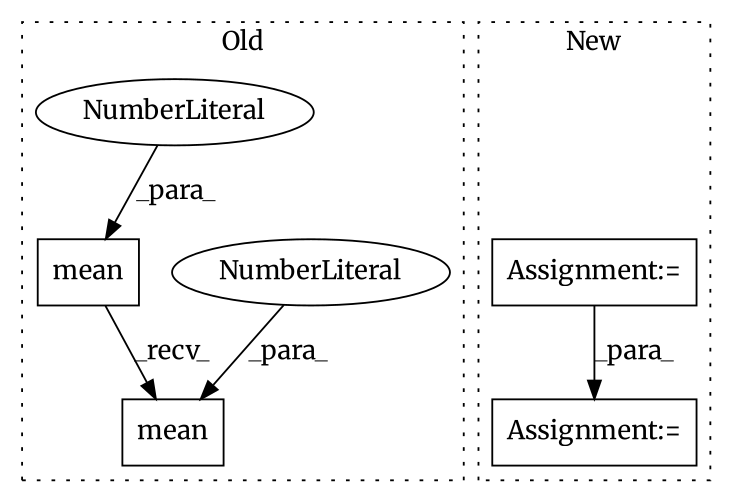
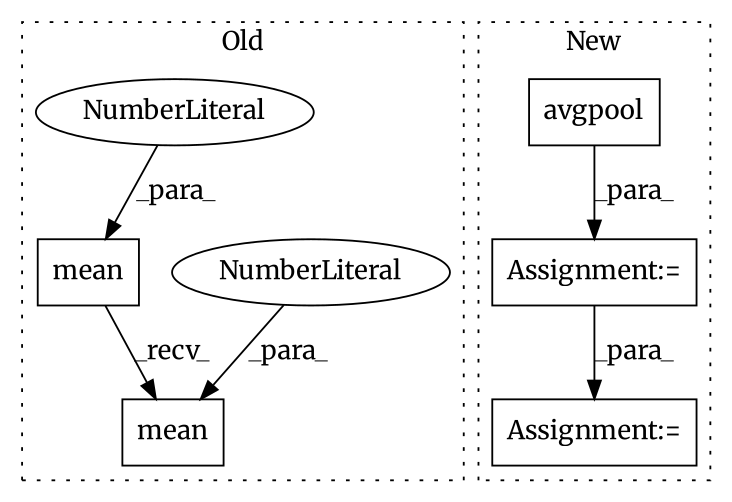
none -> (594, 112)
